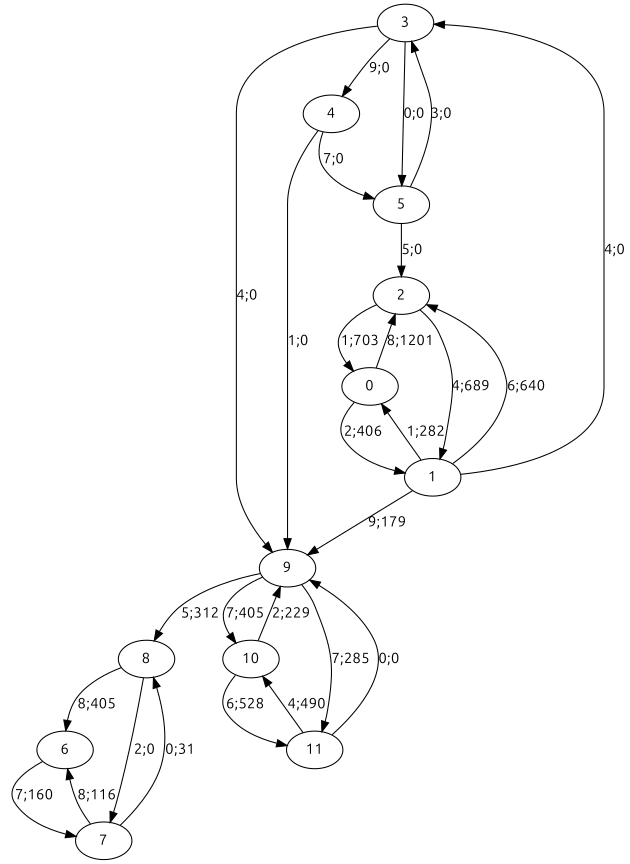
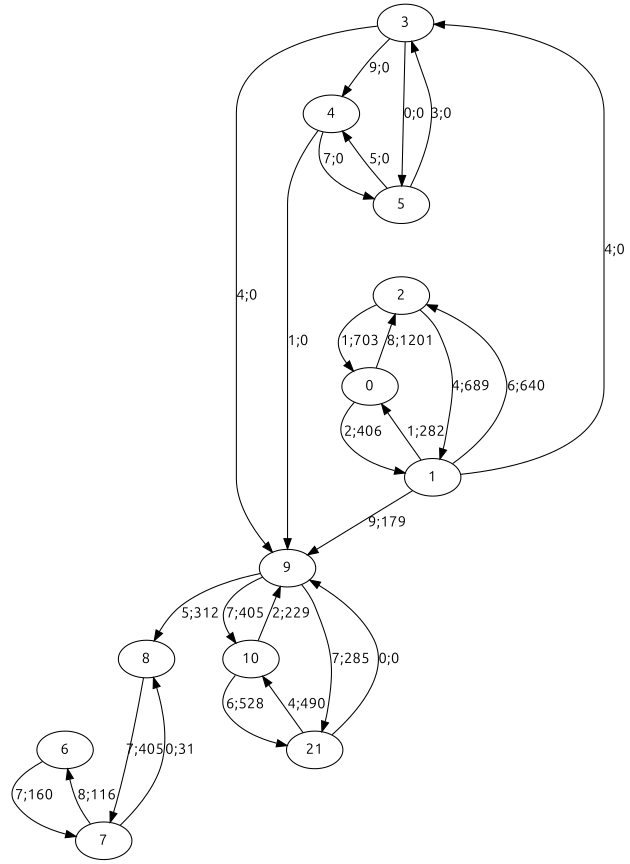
(401, 245) -> (367, 165)
(87, 687) -> none
(145, 750) -> (145, 750)
(315, 750) -> (315, 750)
